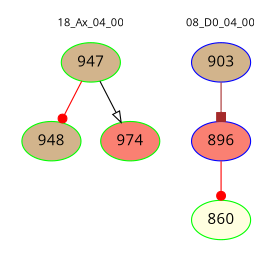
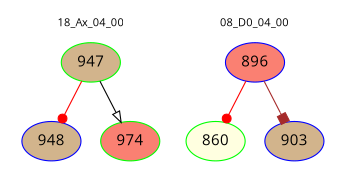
(221, 96) -> (272, 97)
(51, 141) -> (51, 141)
